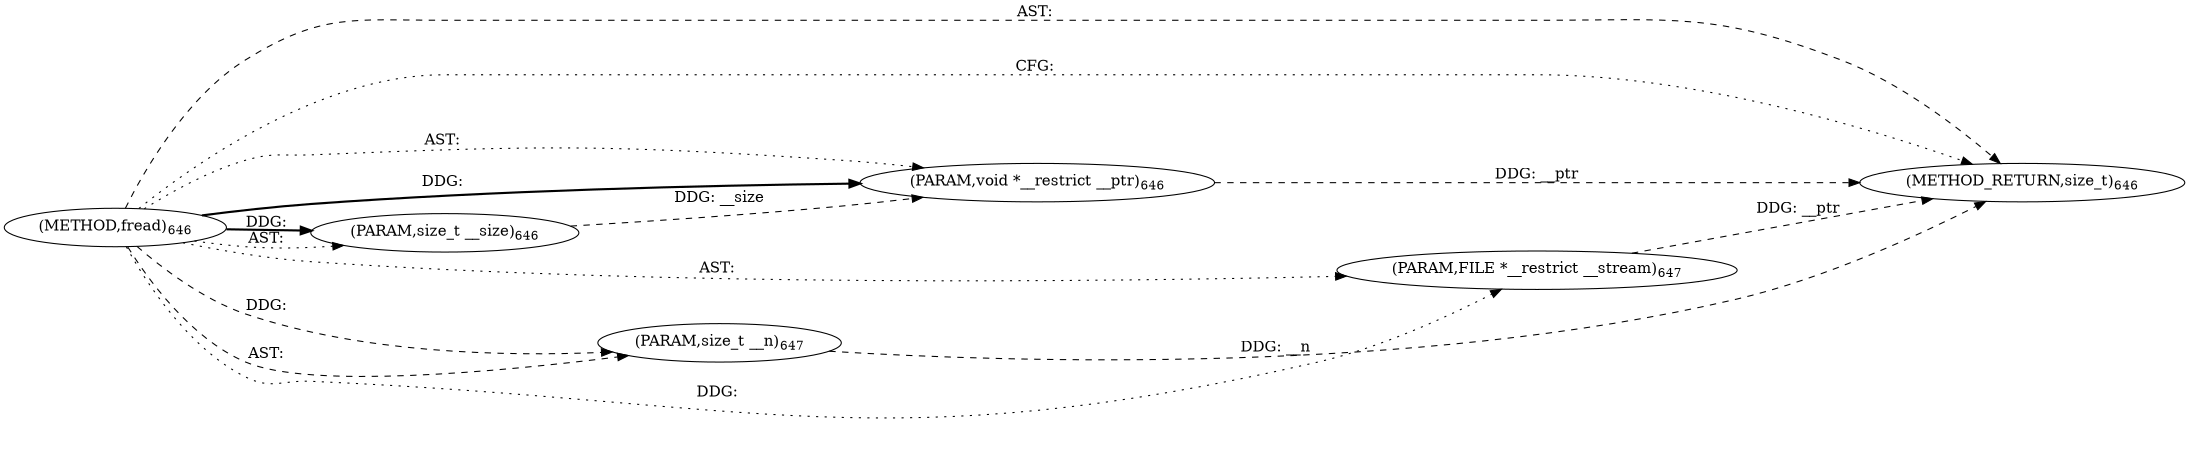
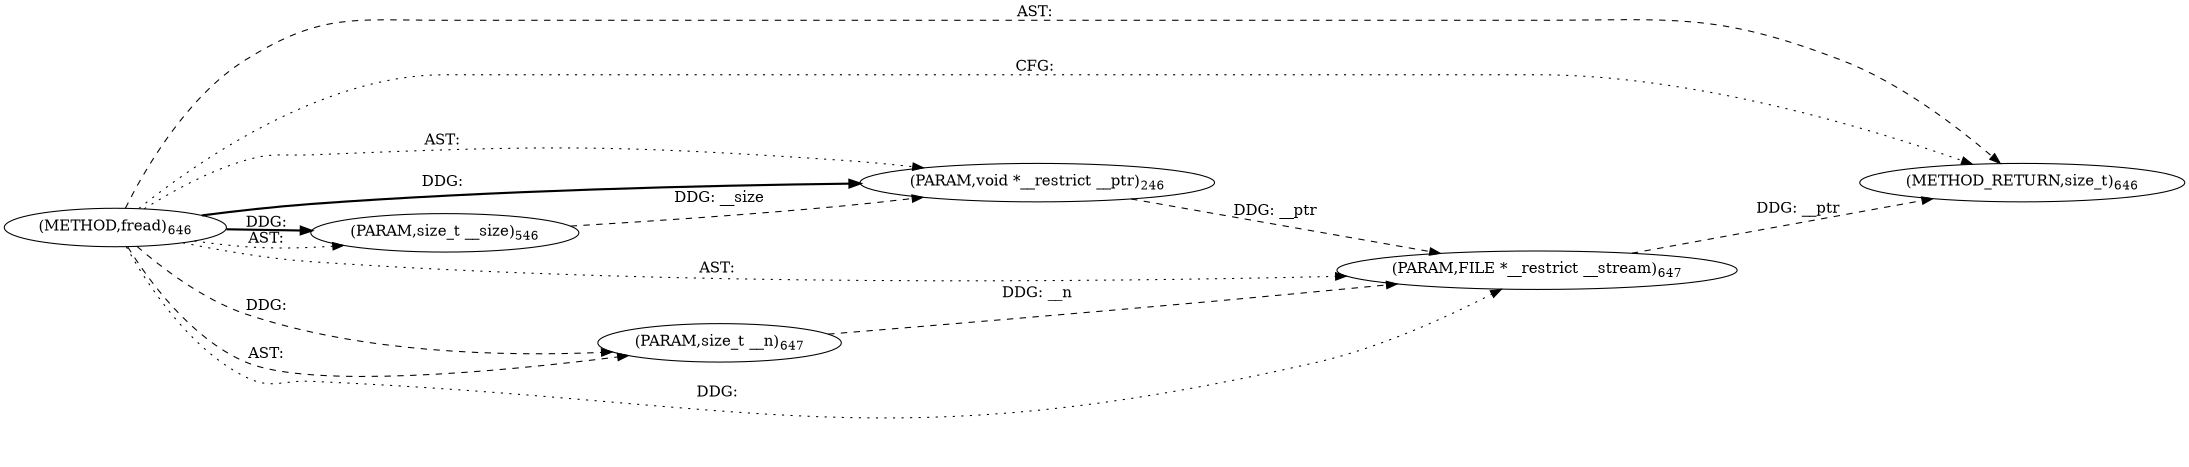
(1153, 181) -> (1153, 181)
(1532, 183) -> (1280, 225)
(527, 231) -> (527, 231)
(1413, 347) -> (1107, 311)
